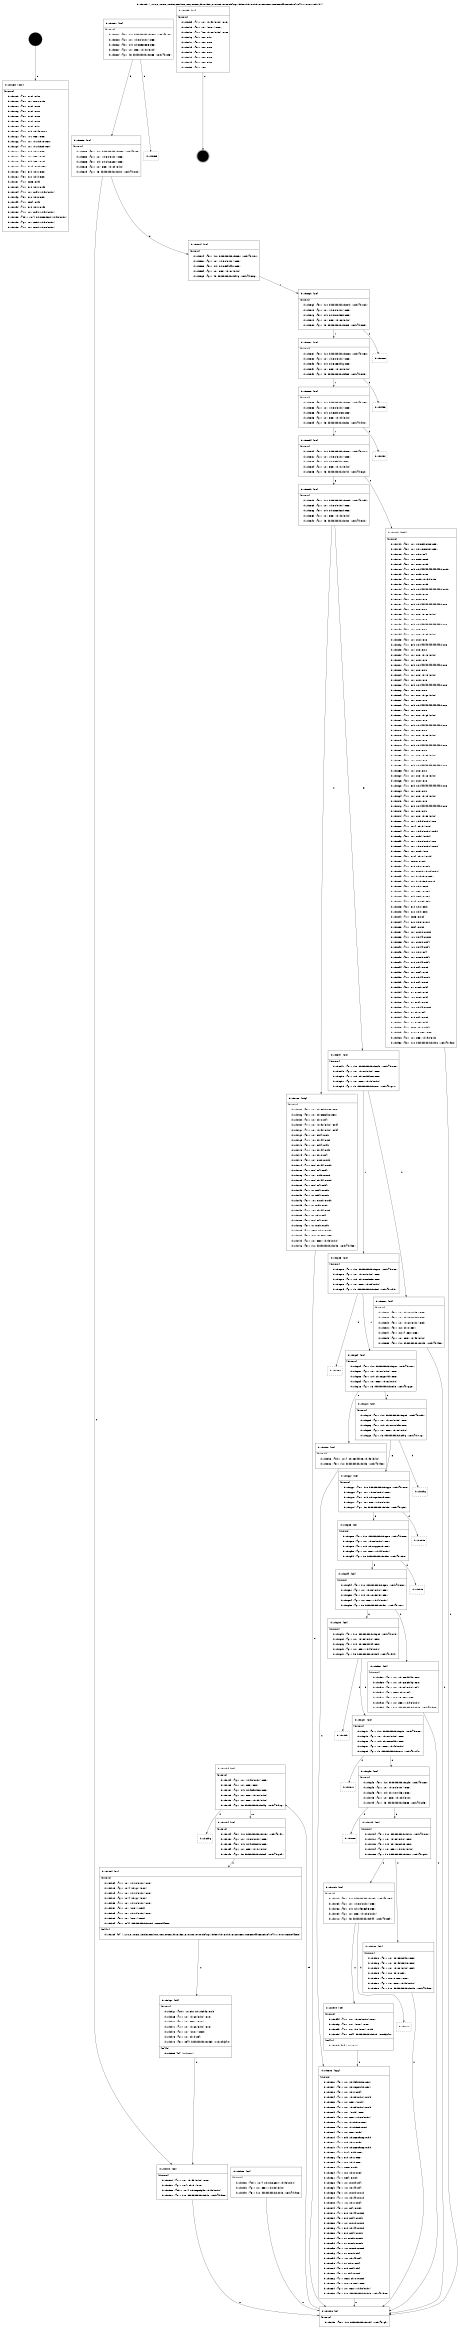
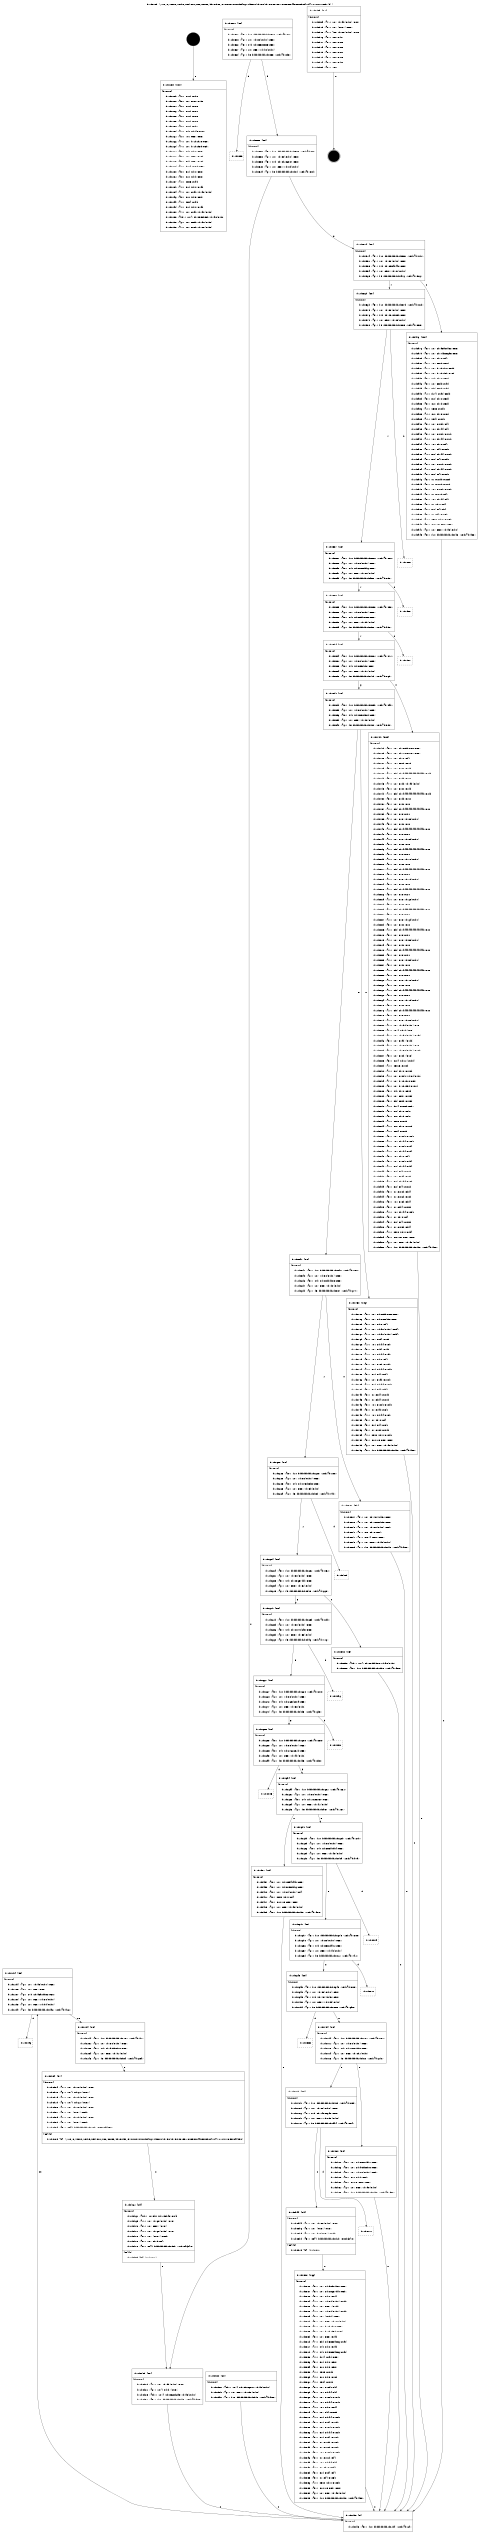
none -> (442, 436)
(319, 1764) -> (399, 2090)
